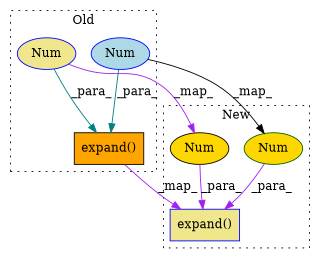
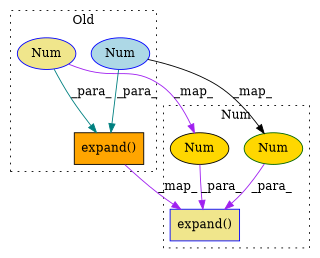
(236, 116) -> (236, 116)
